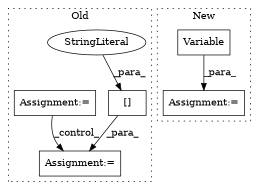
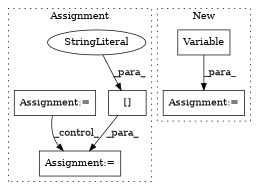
(80, 16) -> (80, 16)
